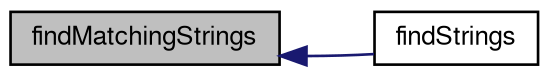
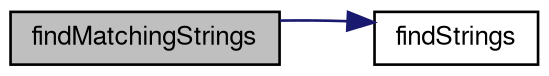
(340, 56) -> (314, 20)
